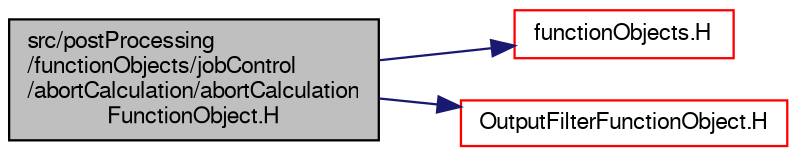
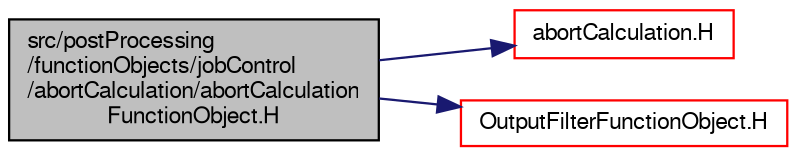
(624, 34) -> (624, 34)
